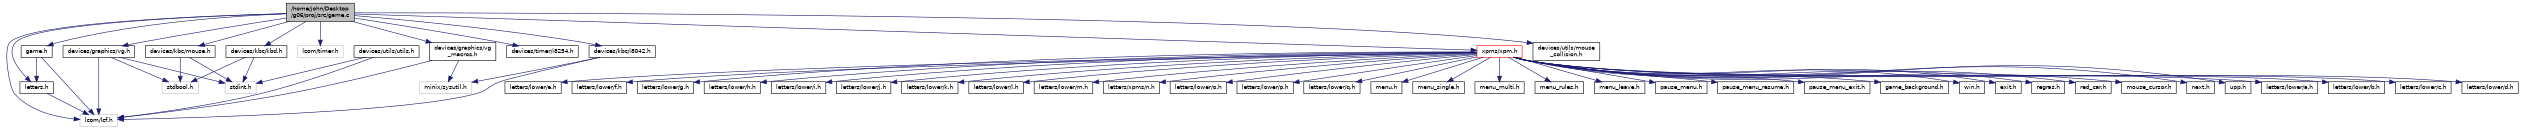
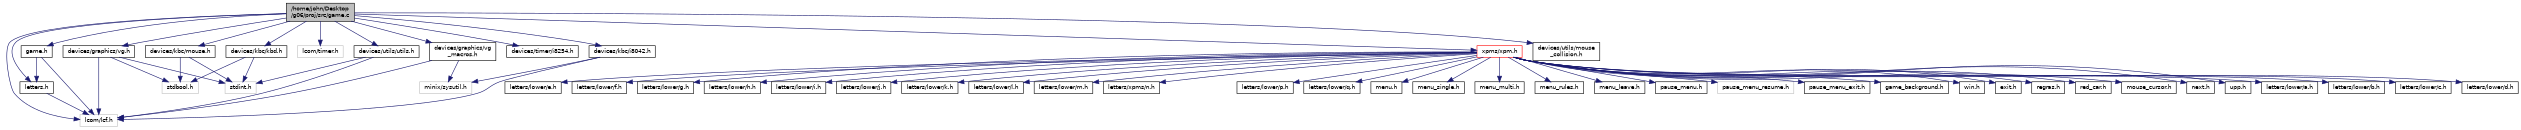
none -> (354, 32)
(1198, 88) -> none
(1756, 88) -> (1756, 88)
